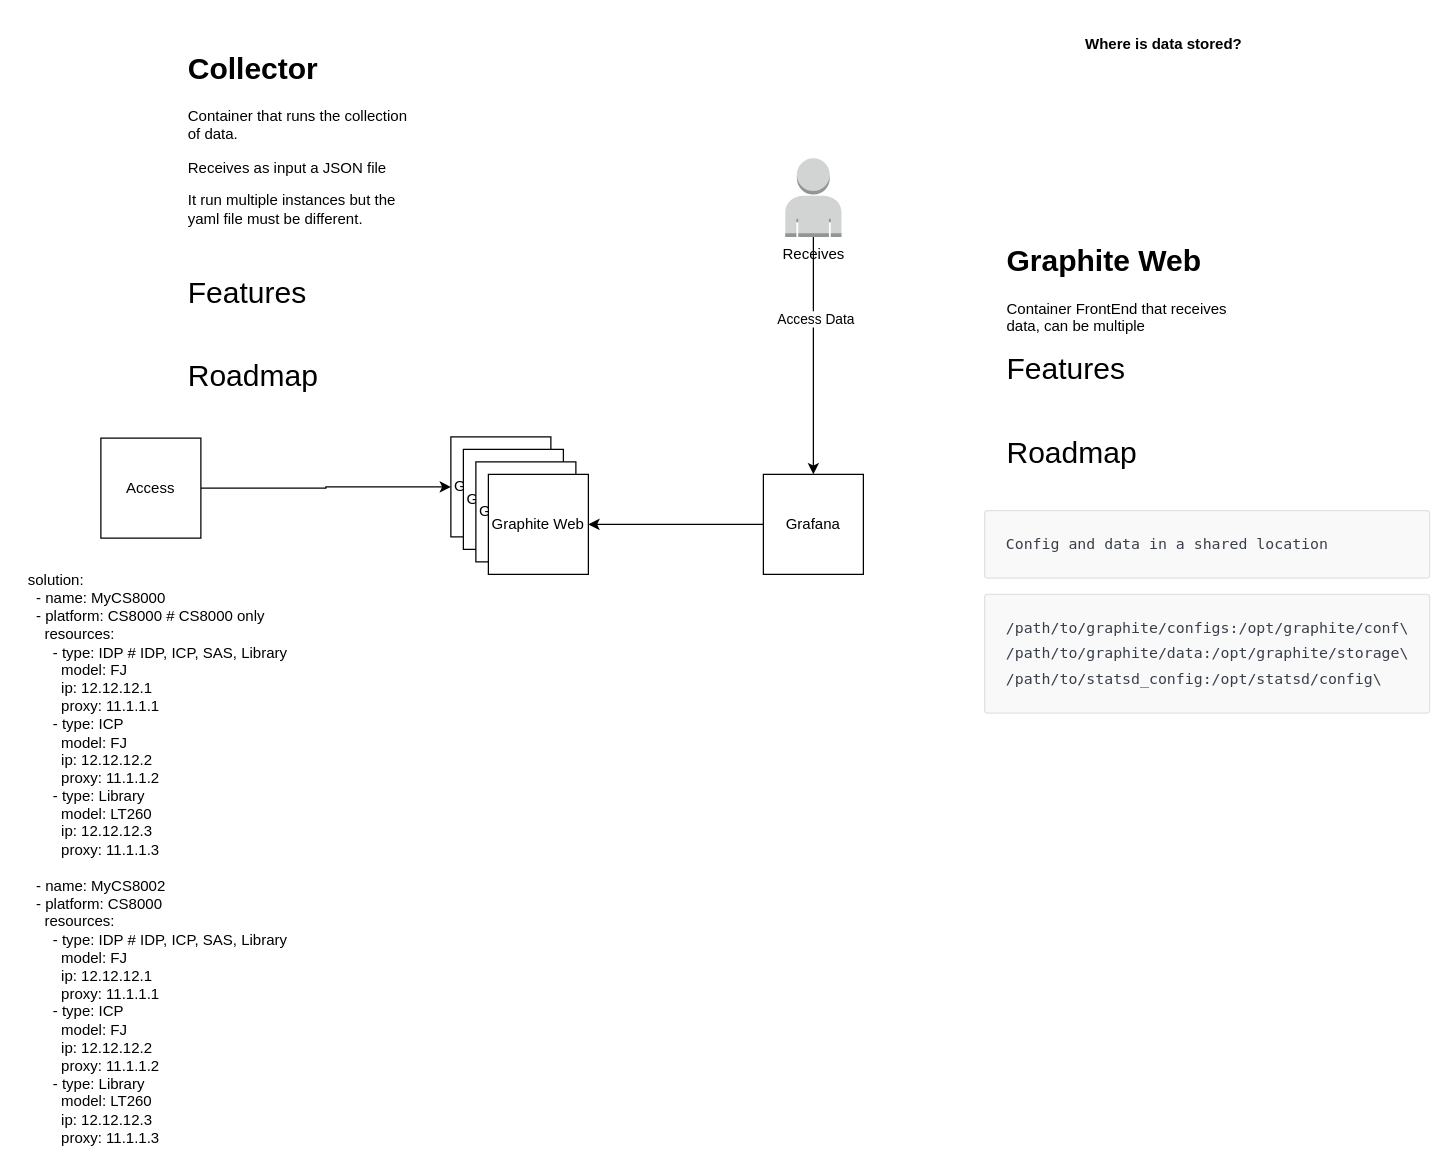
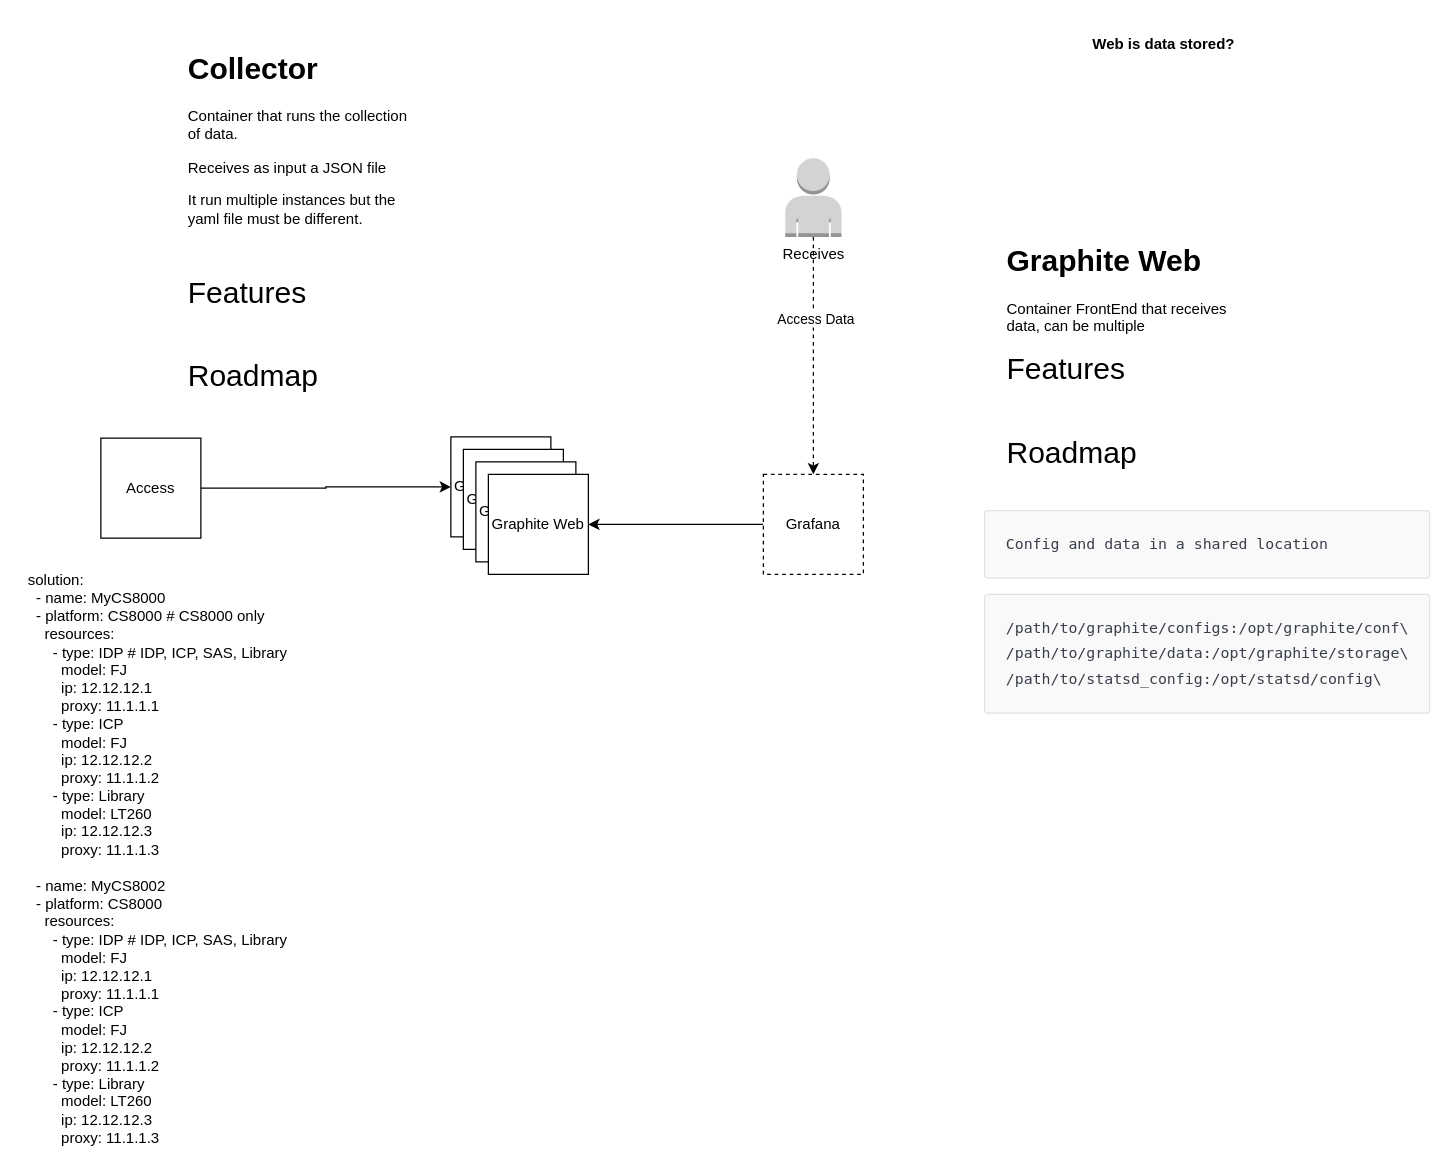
(1164, 44) -> (1164, 44)
(813, 396) -> (813, 396)
(813, 524) -> (813, 524)
